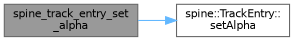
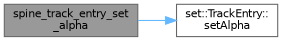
(233, 20) -> (227, 20)
